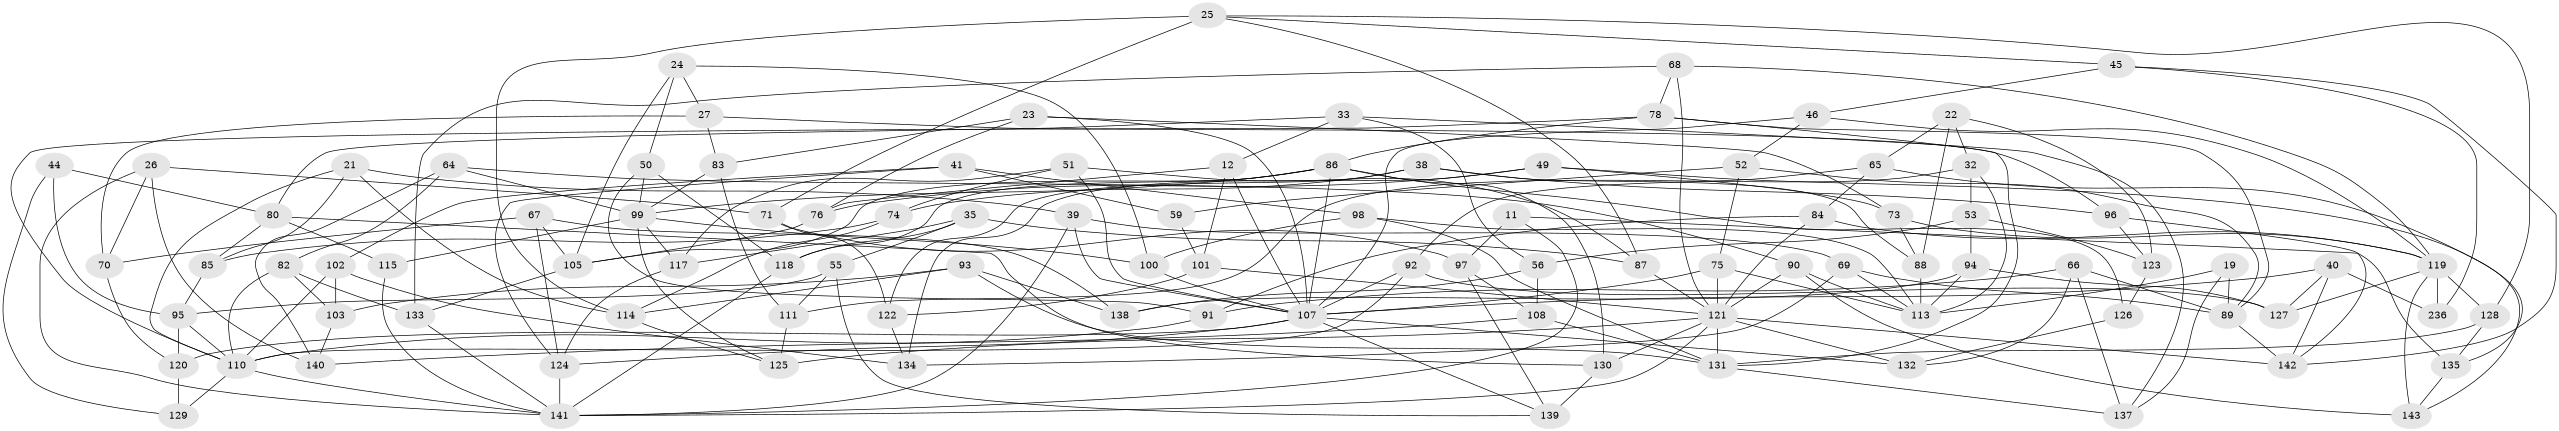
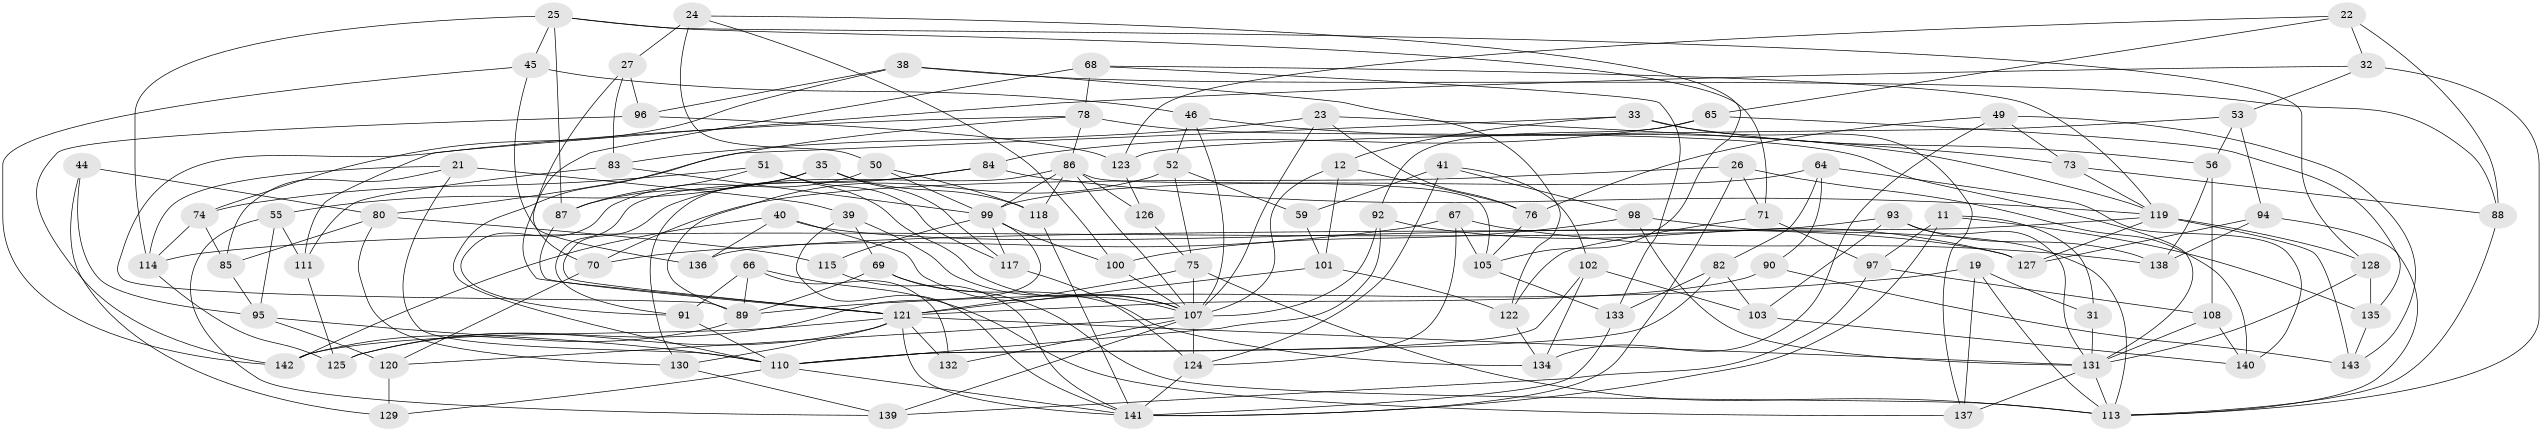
(1835, 284) -> (2101, 391)
none -> (2093, 316)
(2438, 316) -> (698, 266)
(1997, 345) -> (1169, 241)
